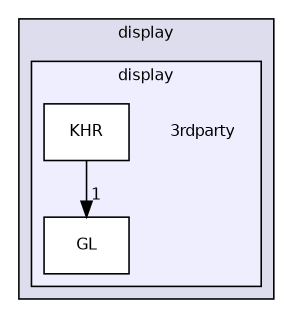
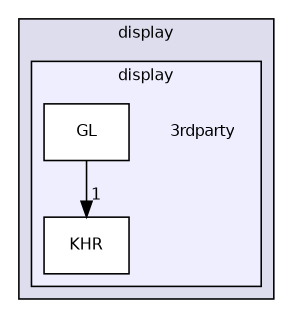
(87, 181) -> (87, 181)
